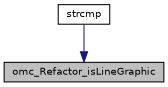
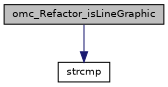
(84, 38) -> (84, 38)
